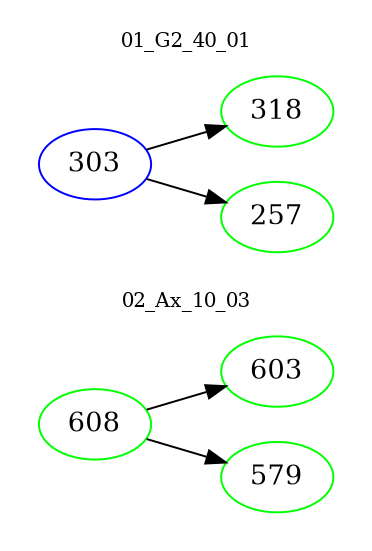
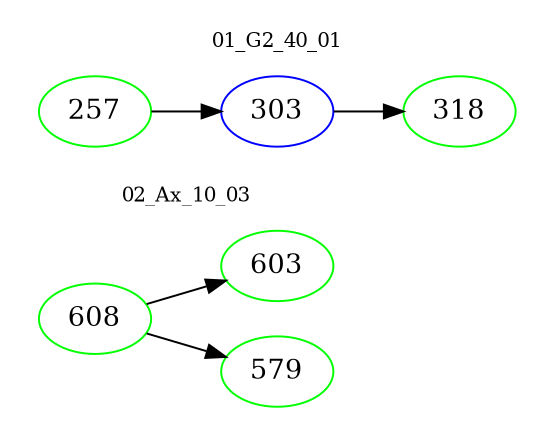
(177, 188) -> (176, 111)
